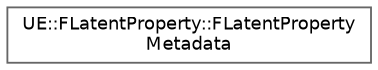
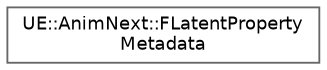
(189, 35) -> (163, 35)
